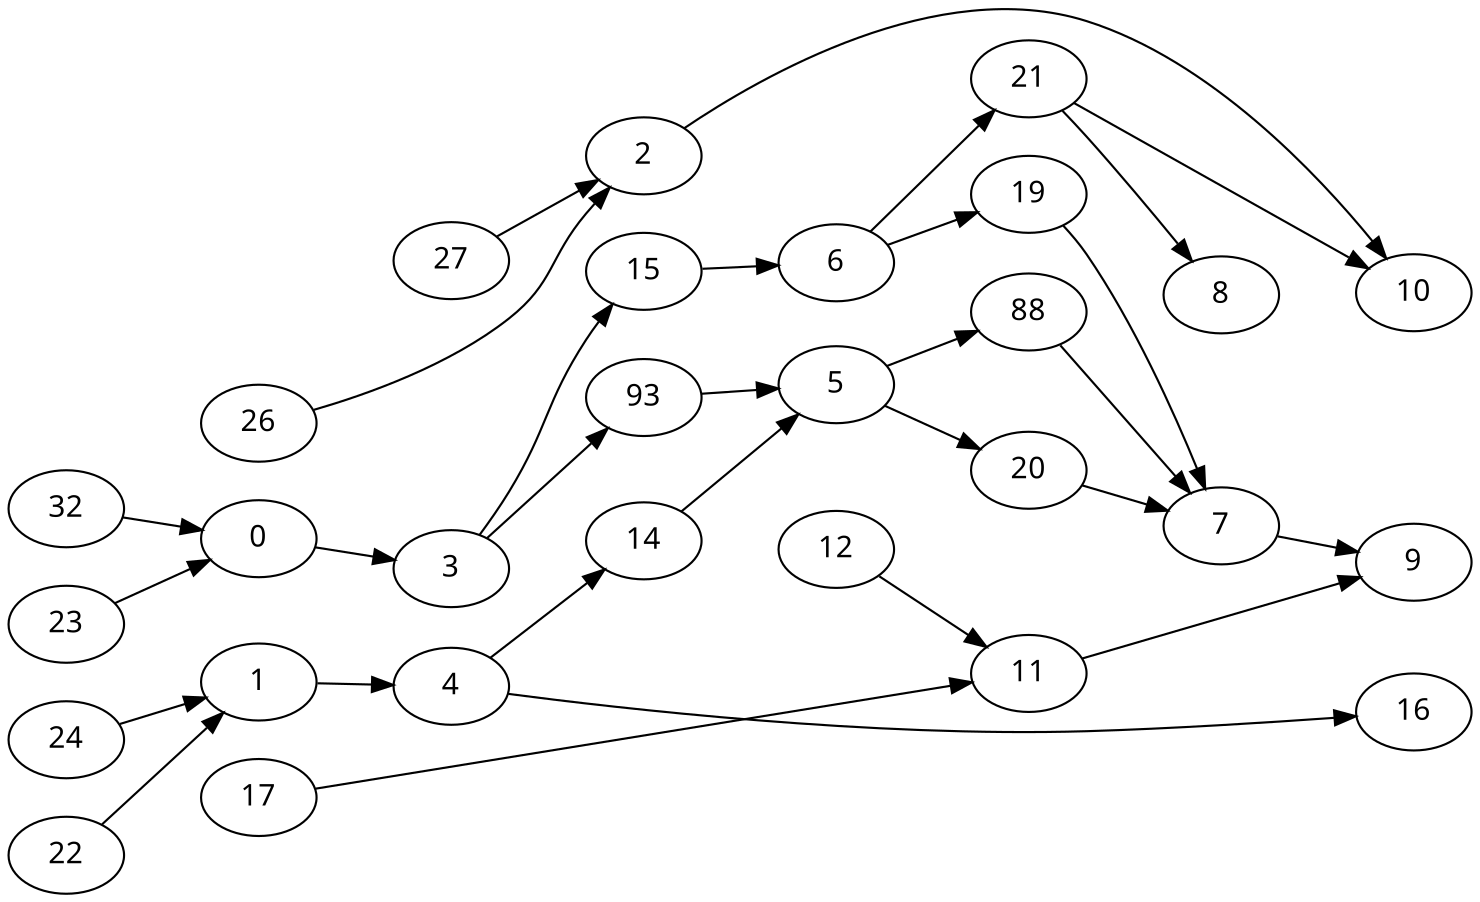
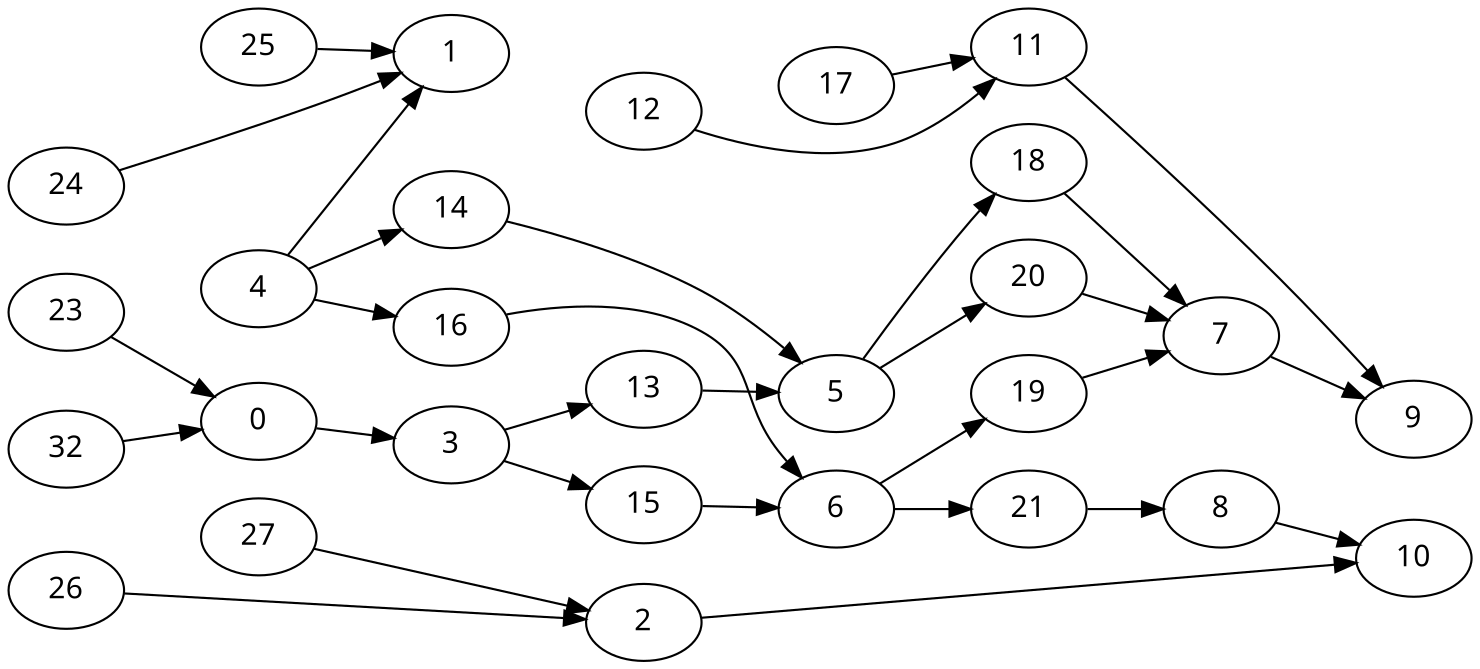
(1211, 180) -> (1307, 531)
(1029, 312) -> (1029, 163)
none -> (683, 323)
(644, 398) -> (644, 389)
(345, 684) -> (348, 180)
(66, 855) -> (259, 47)
